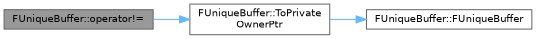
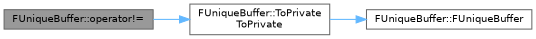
(260, 19) -> (260, 19)
